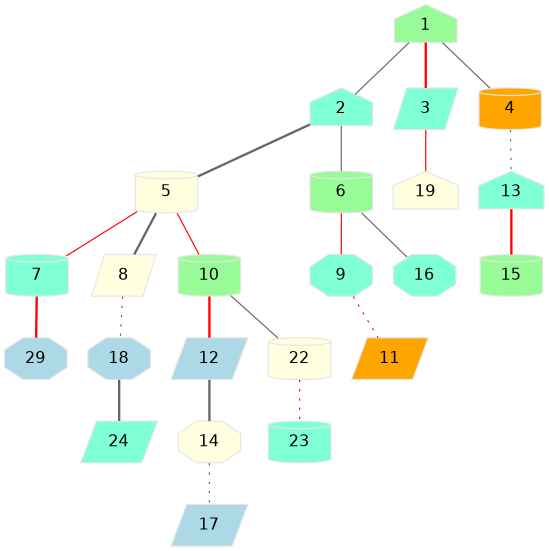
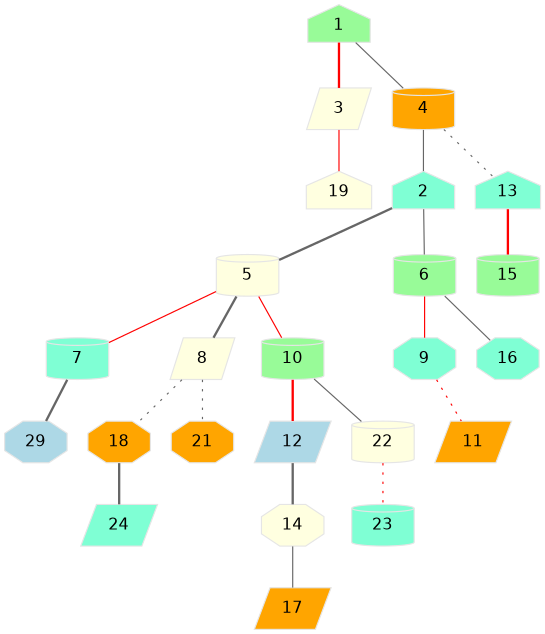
(382, 68) -> (423, 151)
(426, 109) -> (339, 109)
(36, 317) -> (57, 400)
(119, 359) -> (119, 442)
none -> (202, 442)
(209, 484) -> (293, 567)
(209, 525) -> (293, 609)
